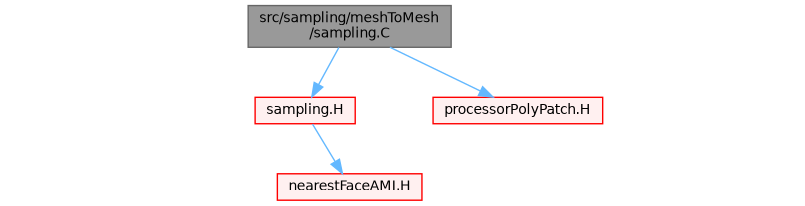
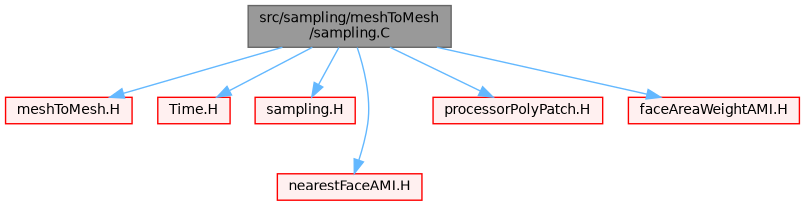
none -> (69, 111)
none -> (194, 111)
none -> (714, 111)
(324, 143) -> (369, 104)
